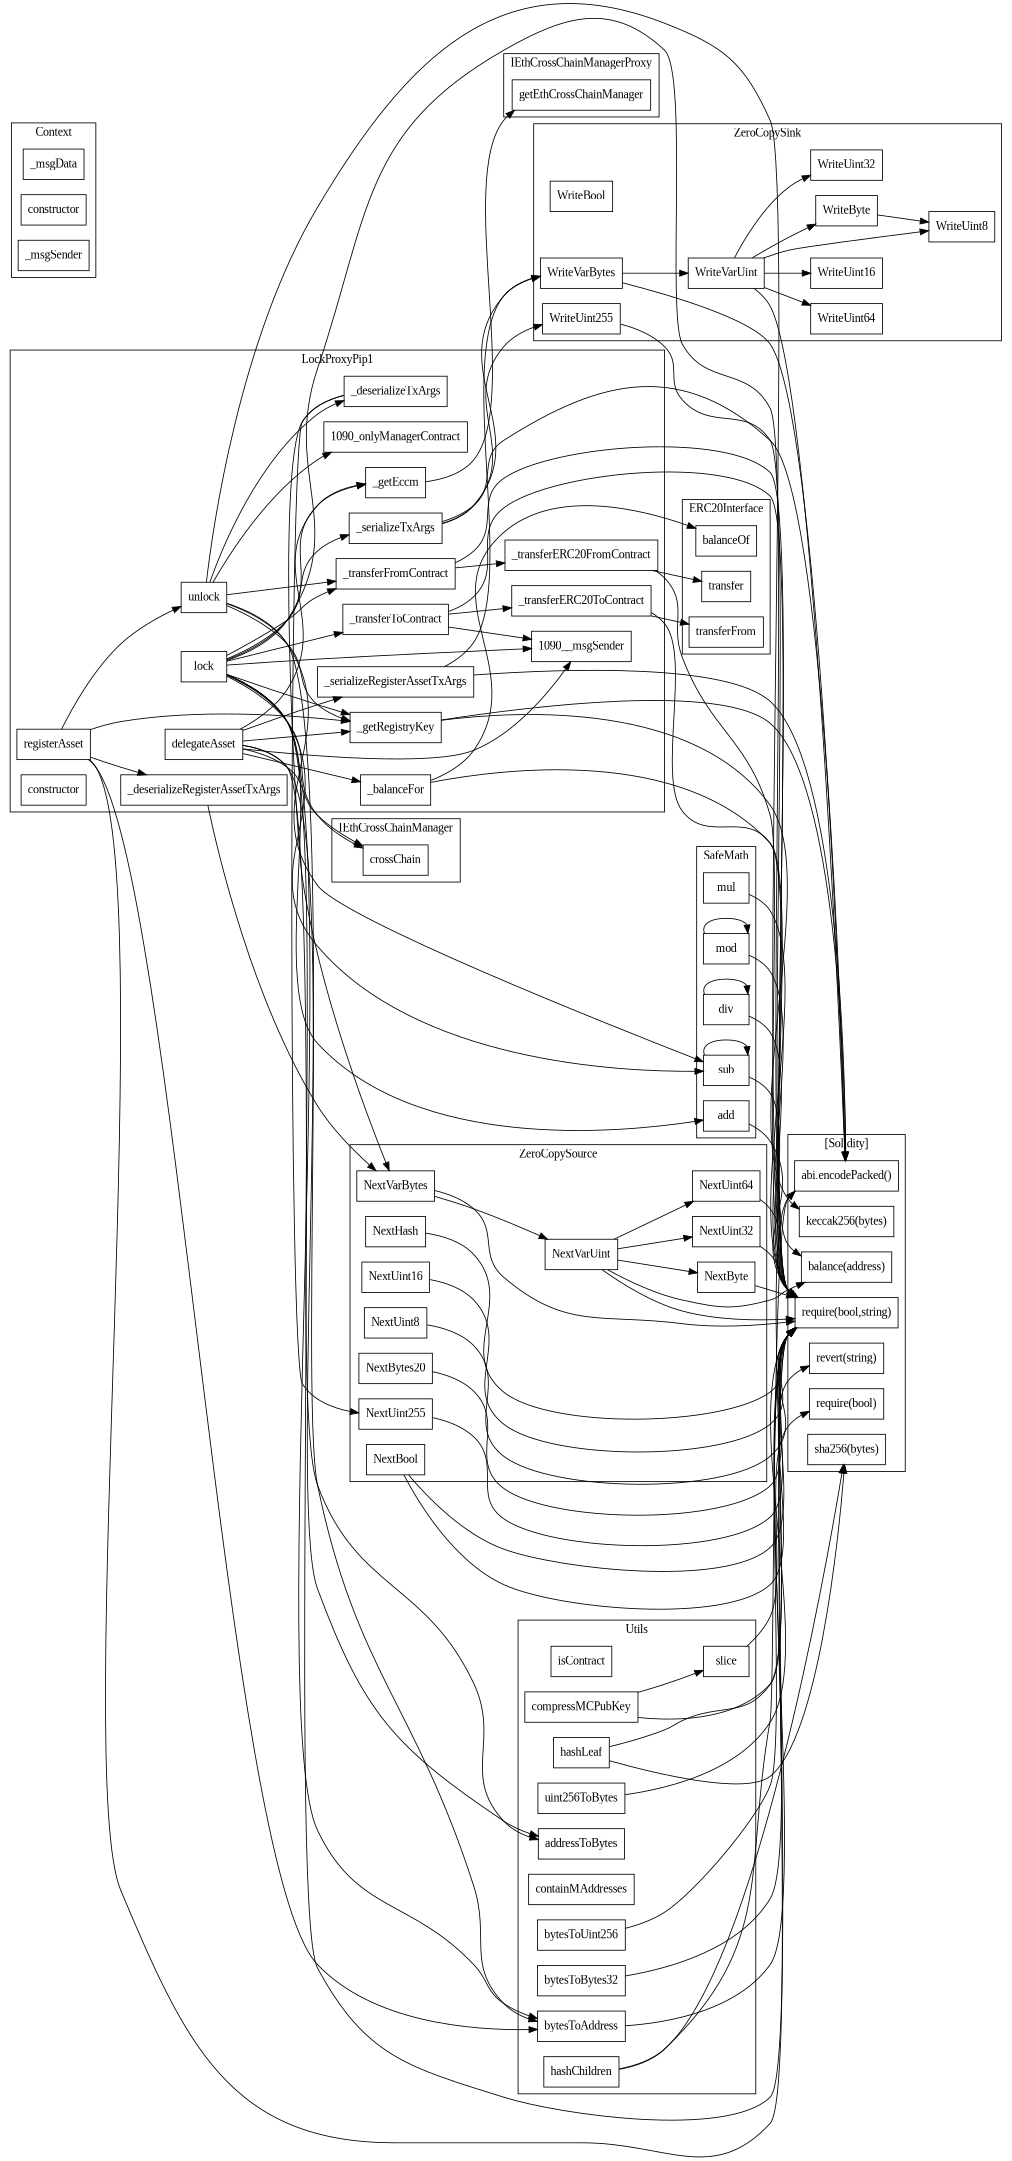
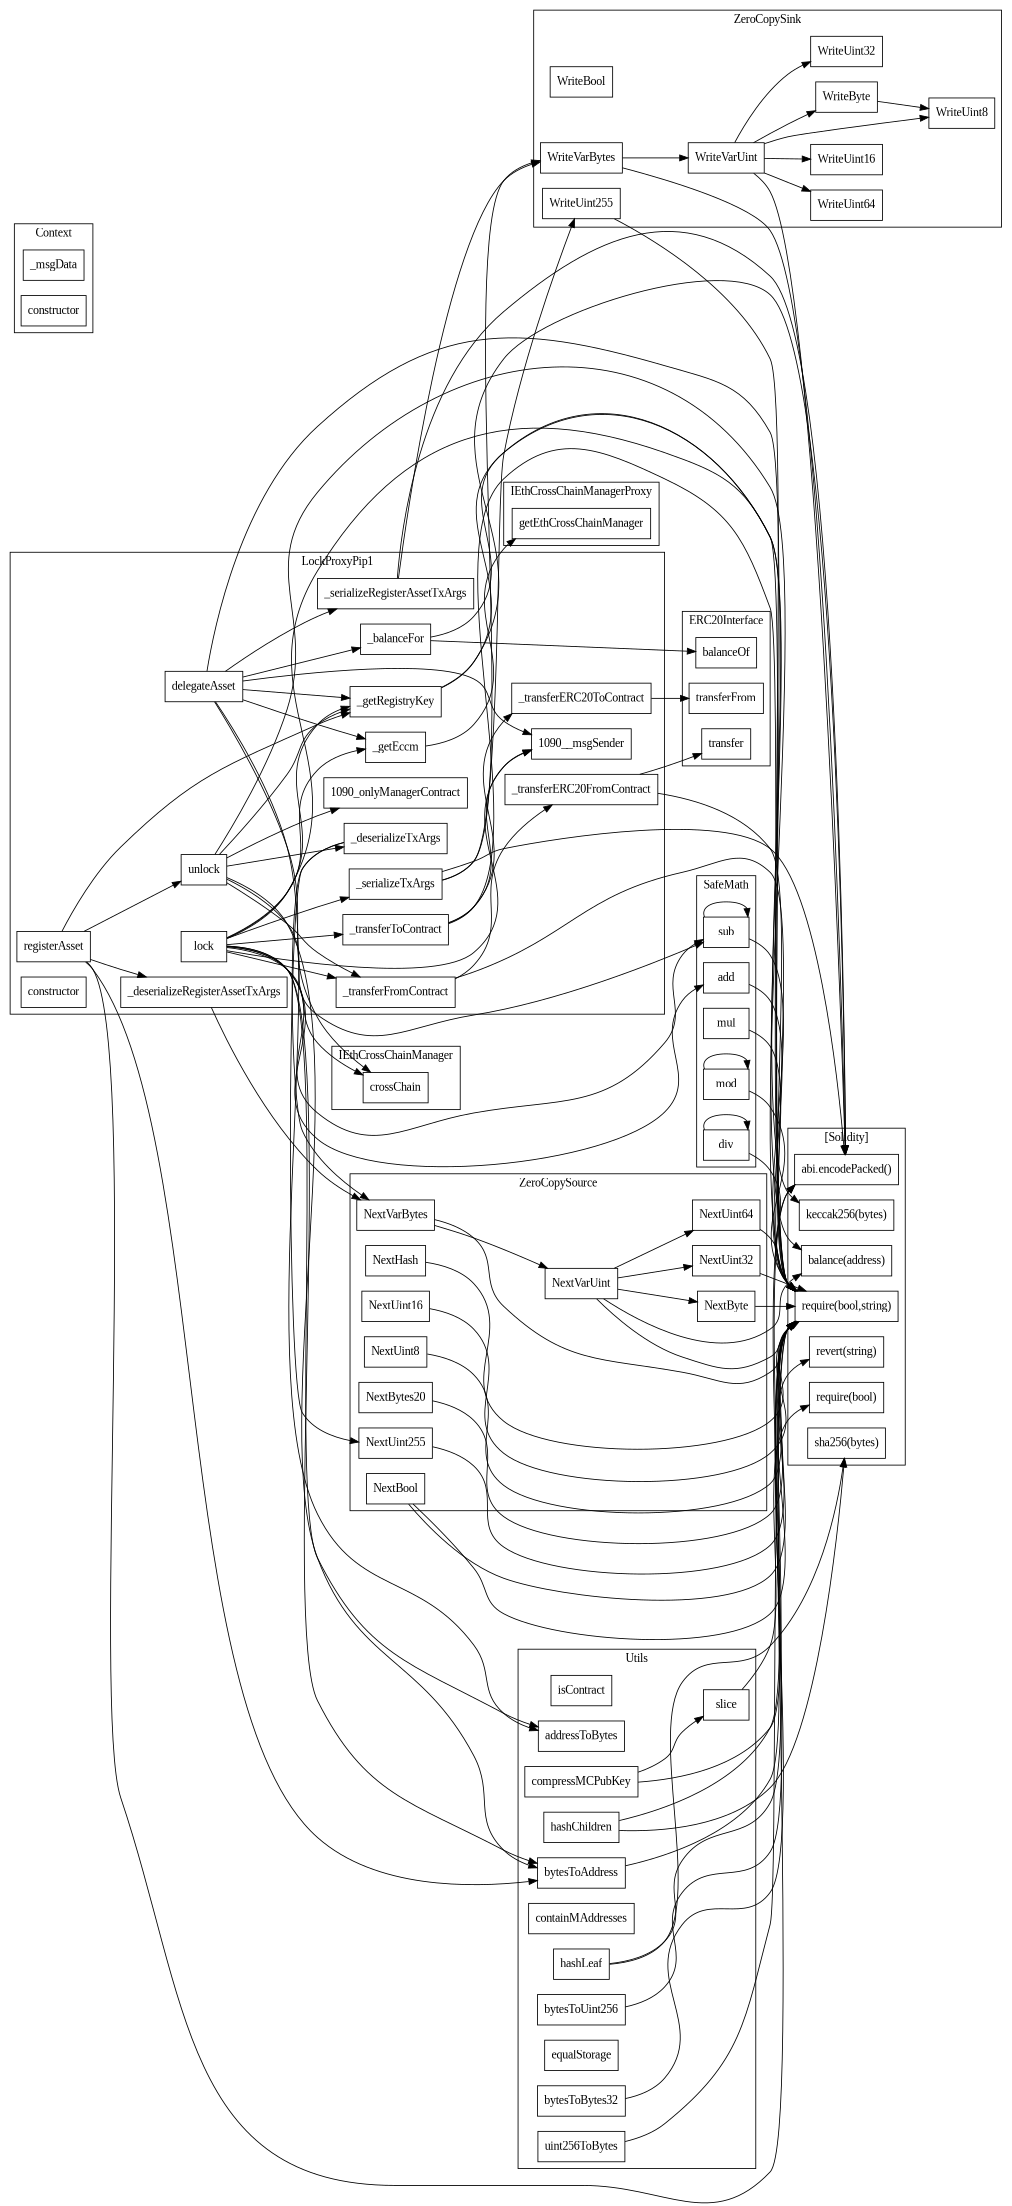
(54, 255) -> none
(734, 827) -> none
none -> (581, 2055)
